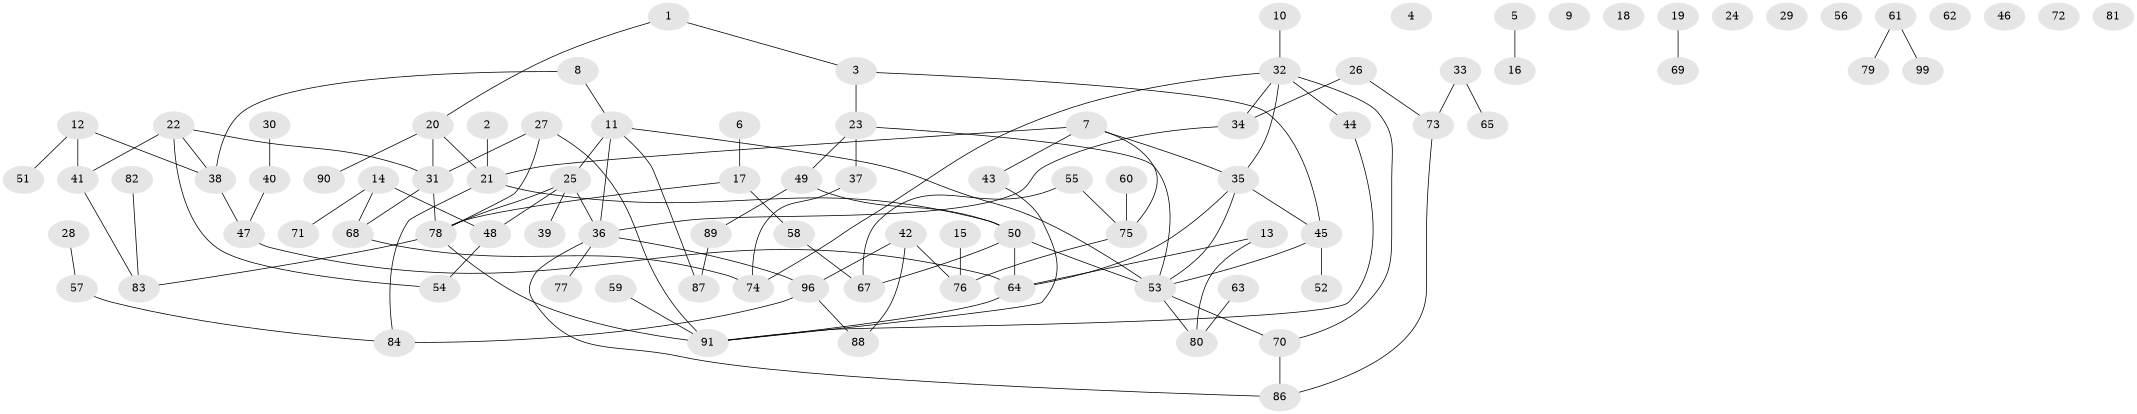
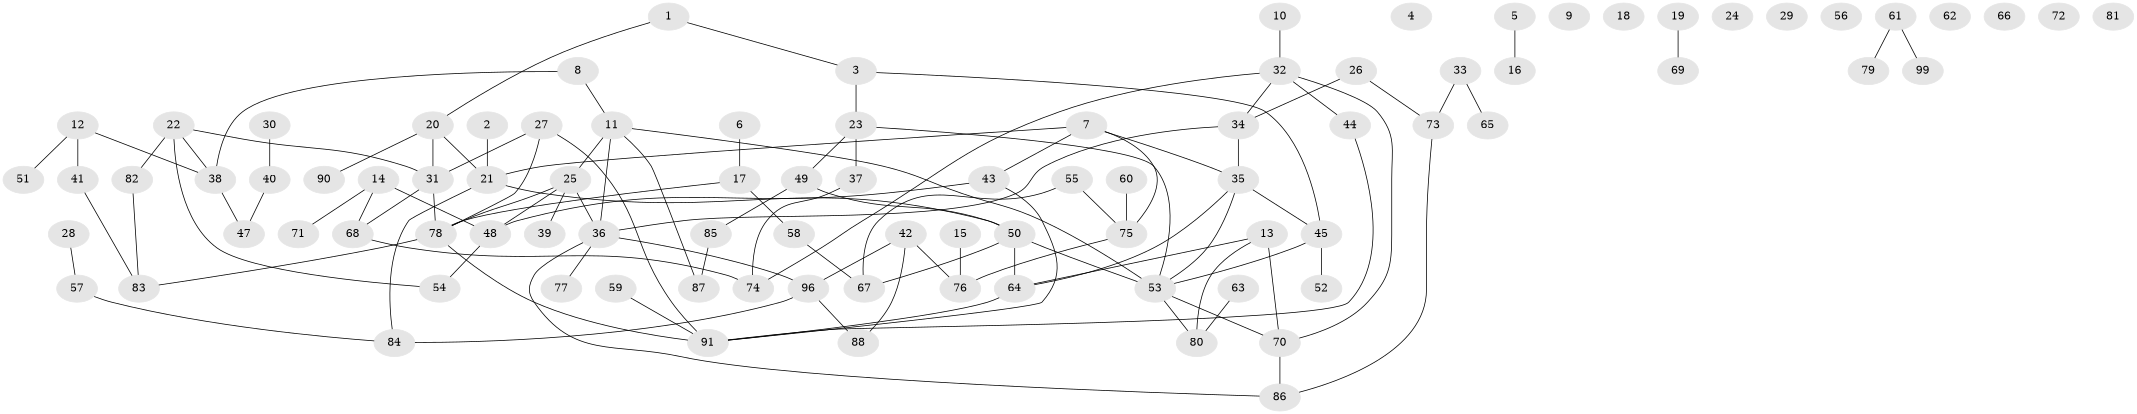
(2004, 17) -> (2004, 17)
(1269, 128) -> (1238, 153)
(126, 153) -> (155, 150)
none -> (690, 198)
(711, 234) -> (711, 234)
(611, 263) -> none
none -> (1273, 289)
